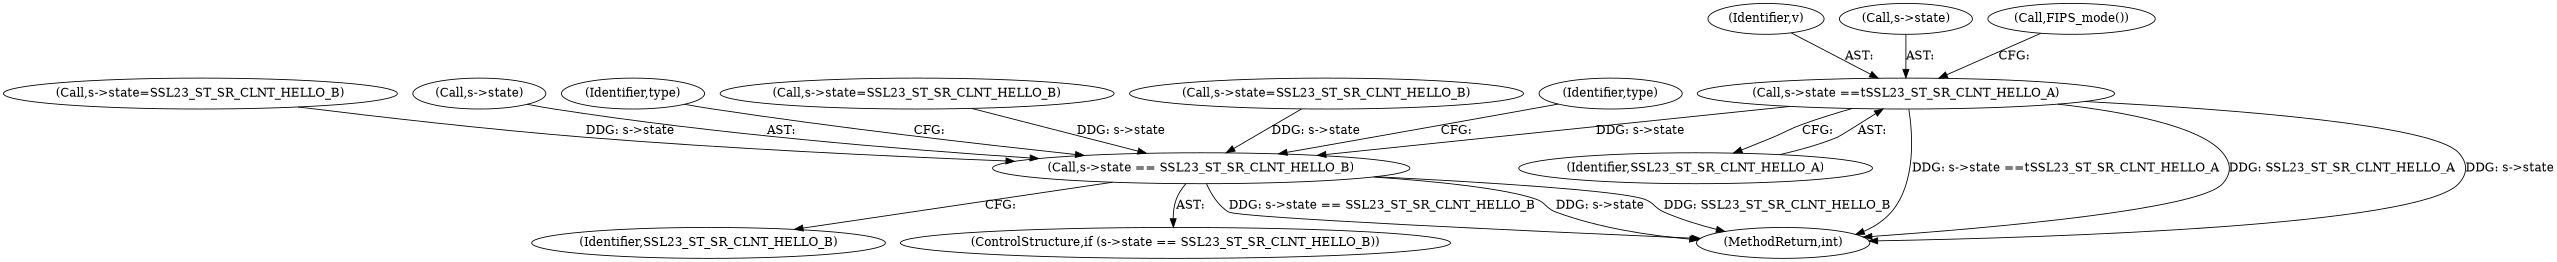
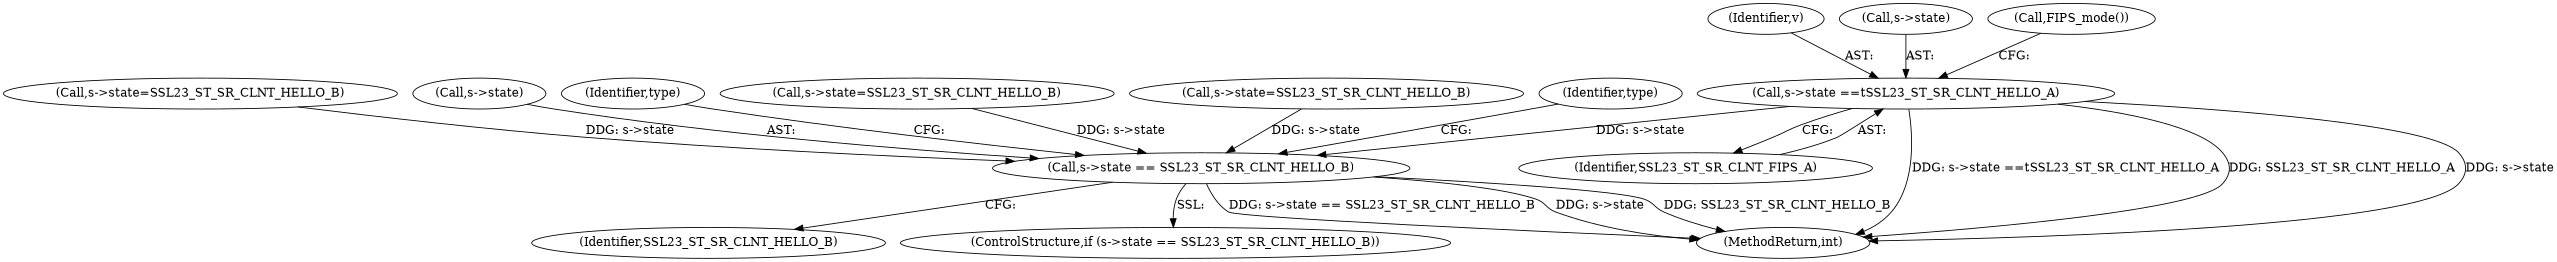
(1696, 168) -> (1696, 168)
(1193, 206) -> (1193, 206)
